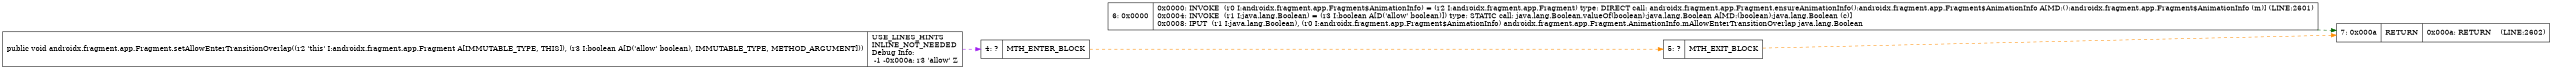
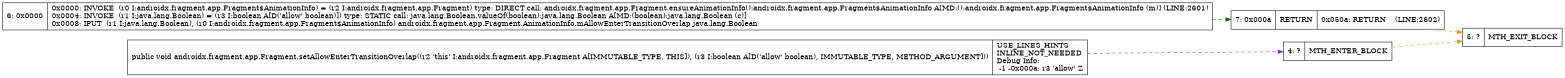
(2486, 33) -> (1381, 20)
(2047, 42) -> (1444, 31)
